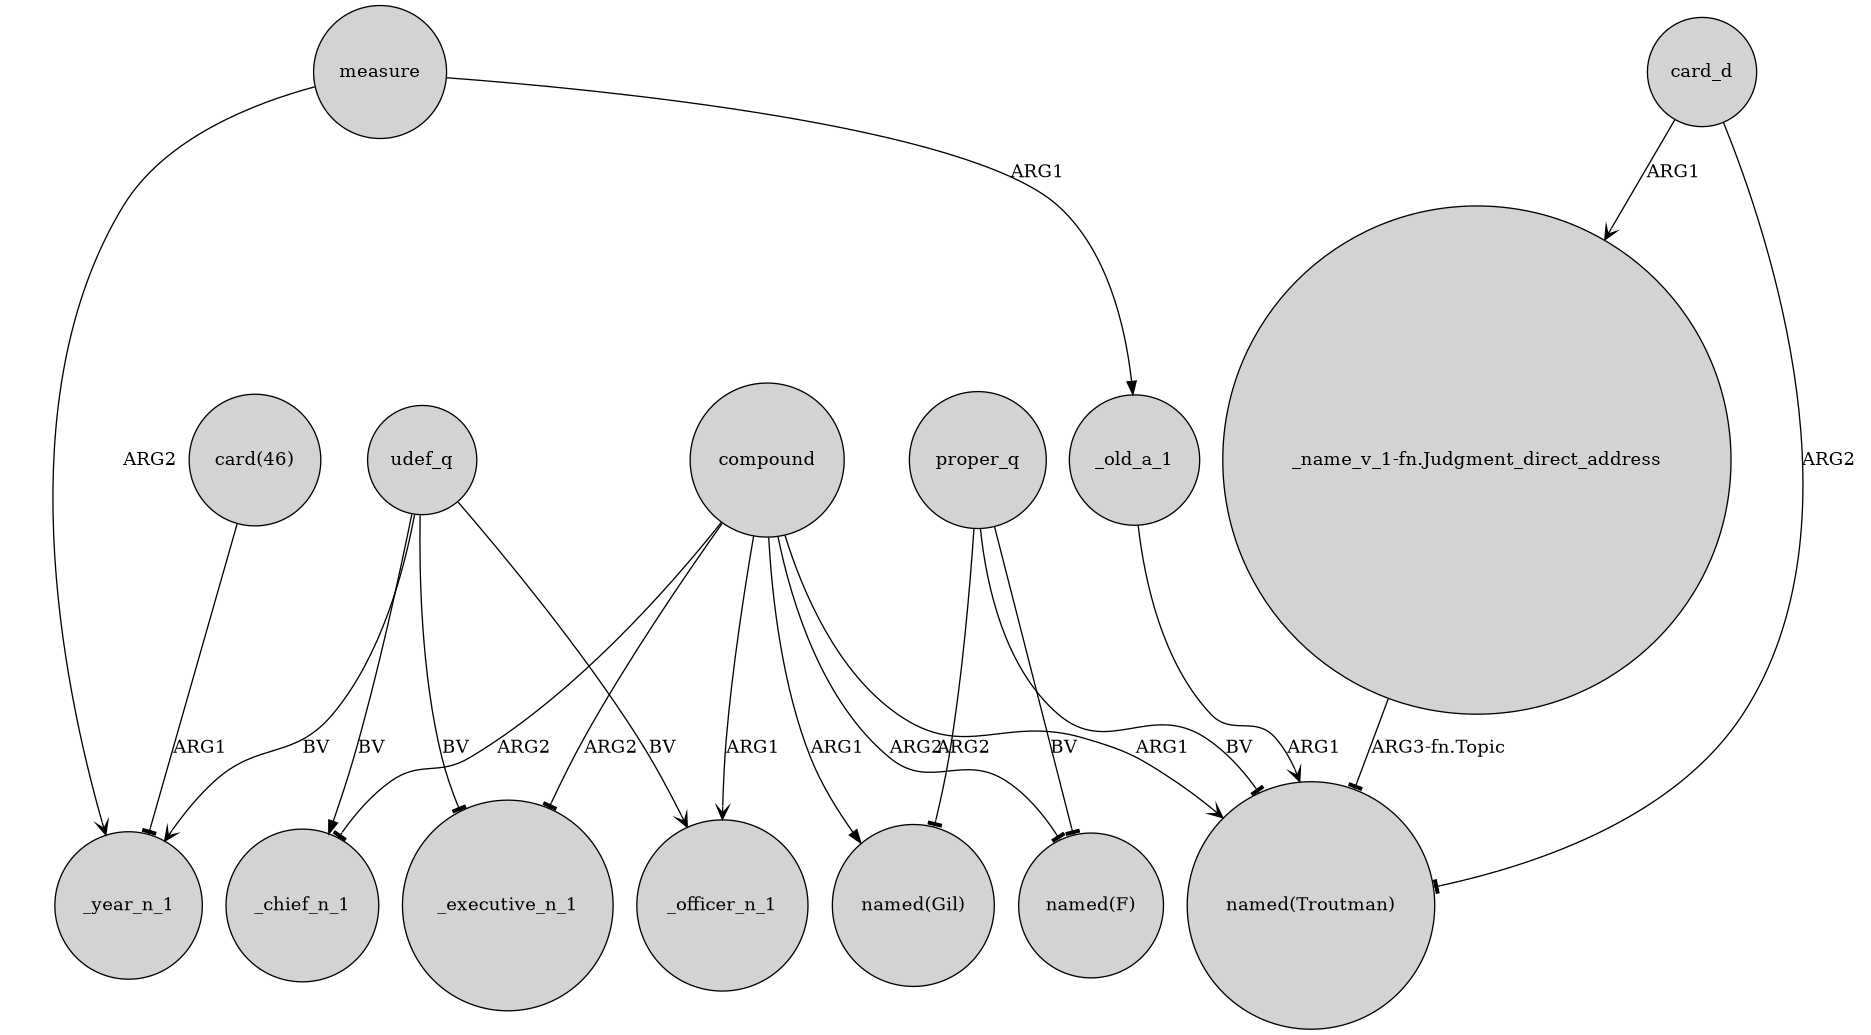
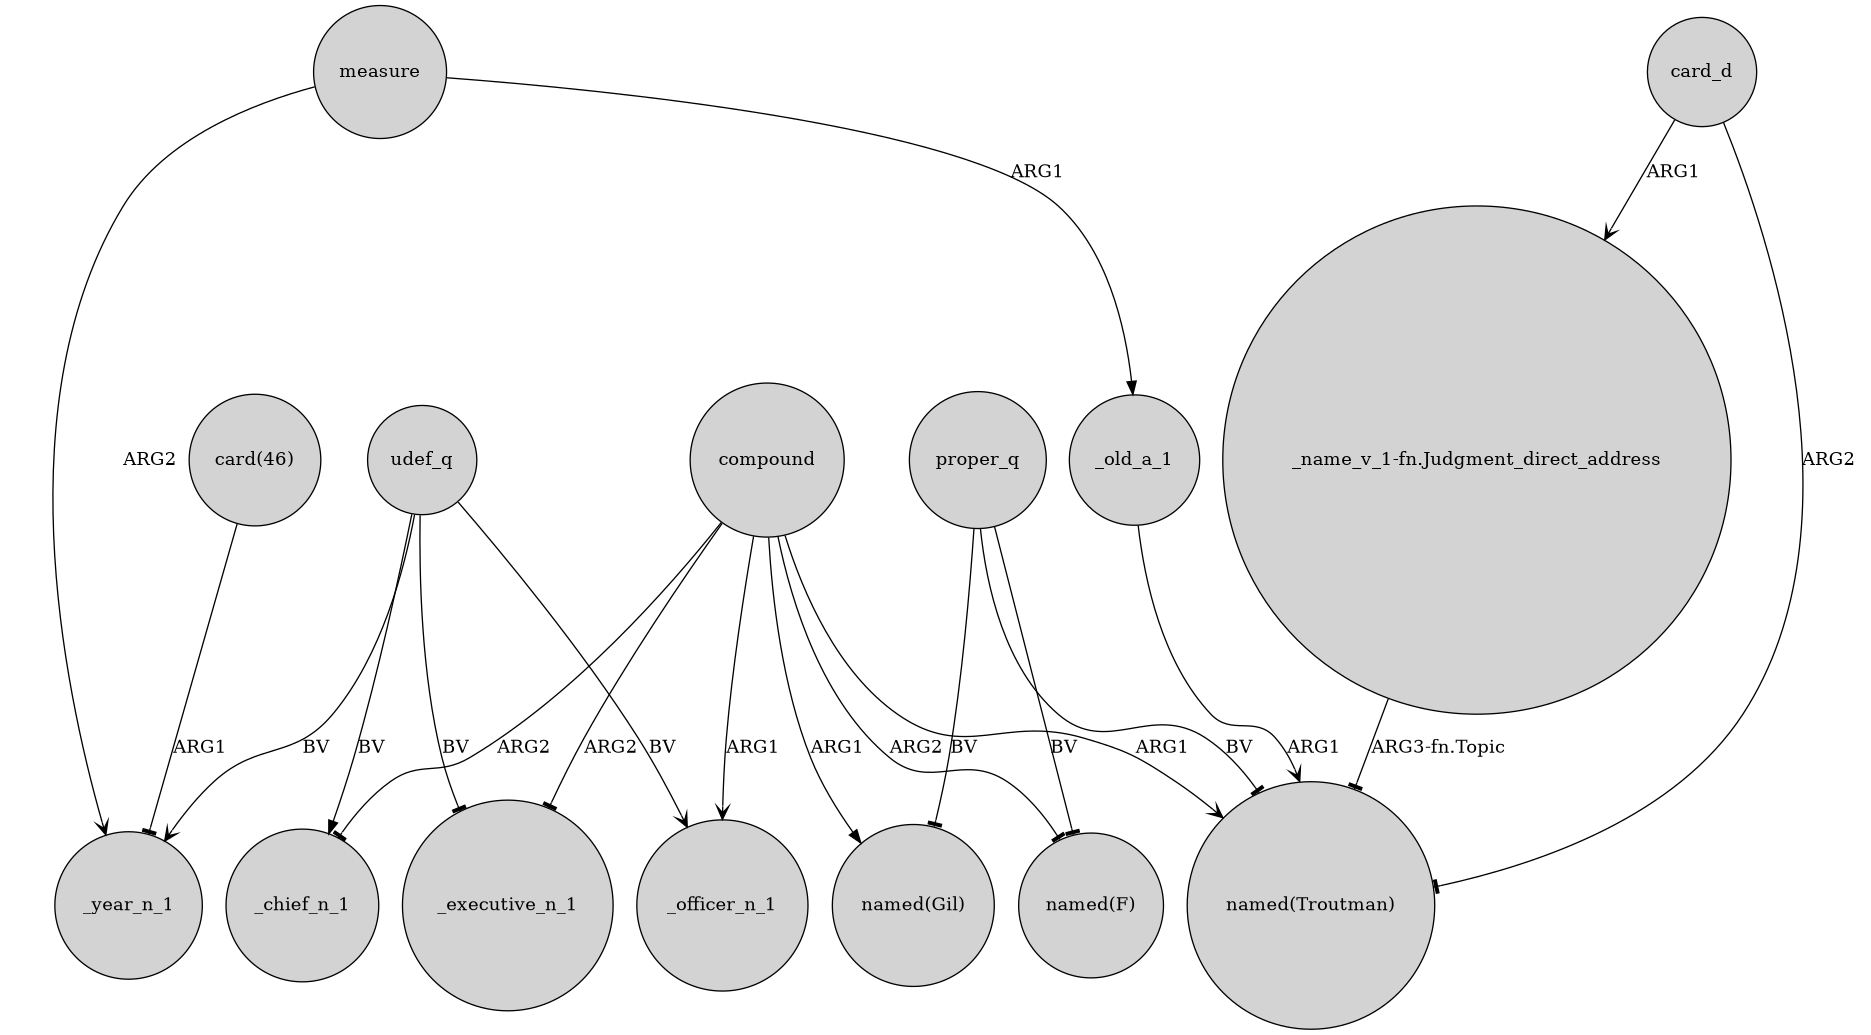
(964, 748) -> (964, 748)
